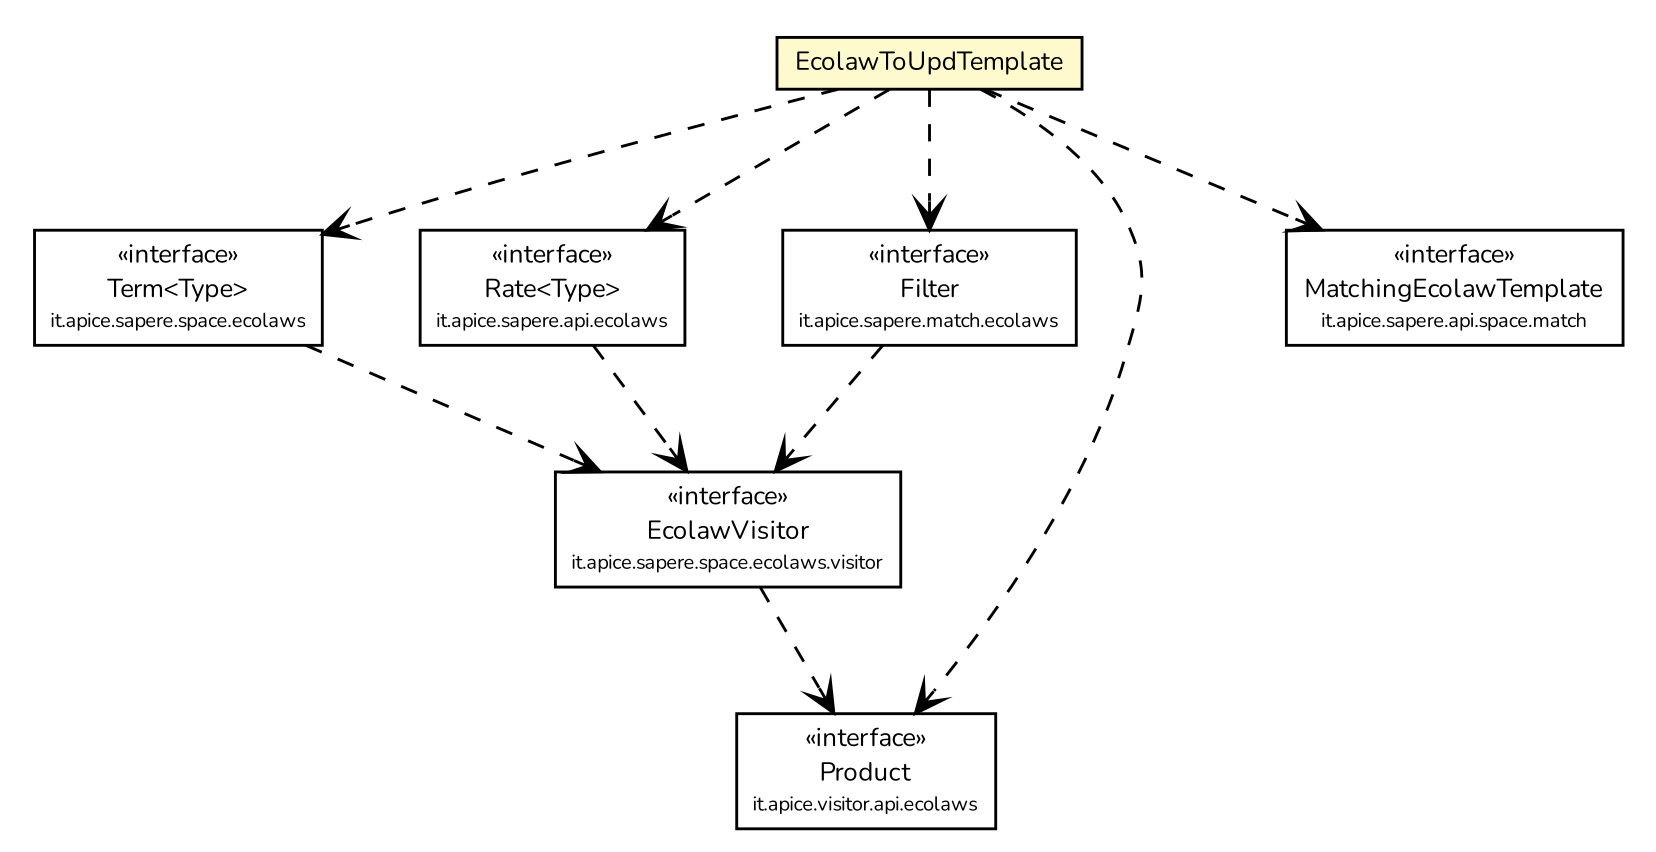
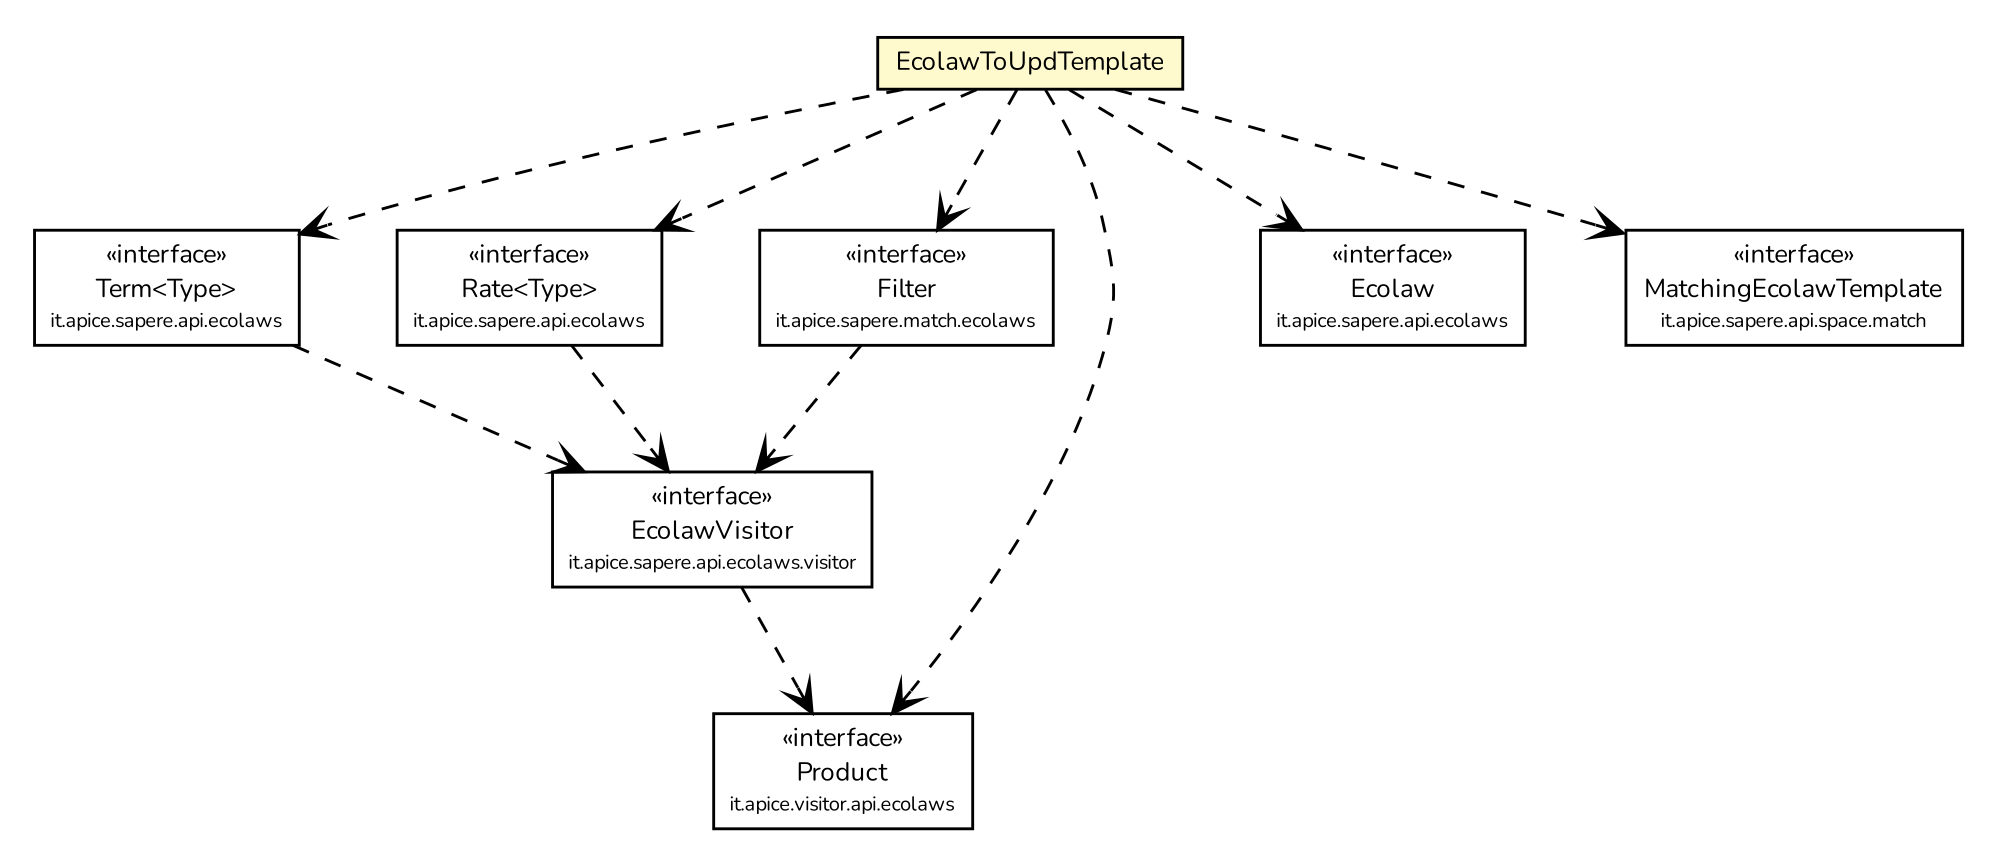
none -> (1393, 288)
(178, 321) -> (167, 321)
(728, 563) -> (712, 563)
